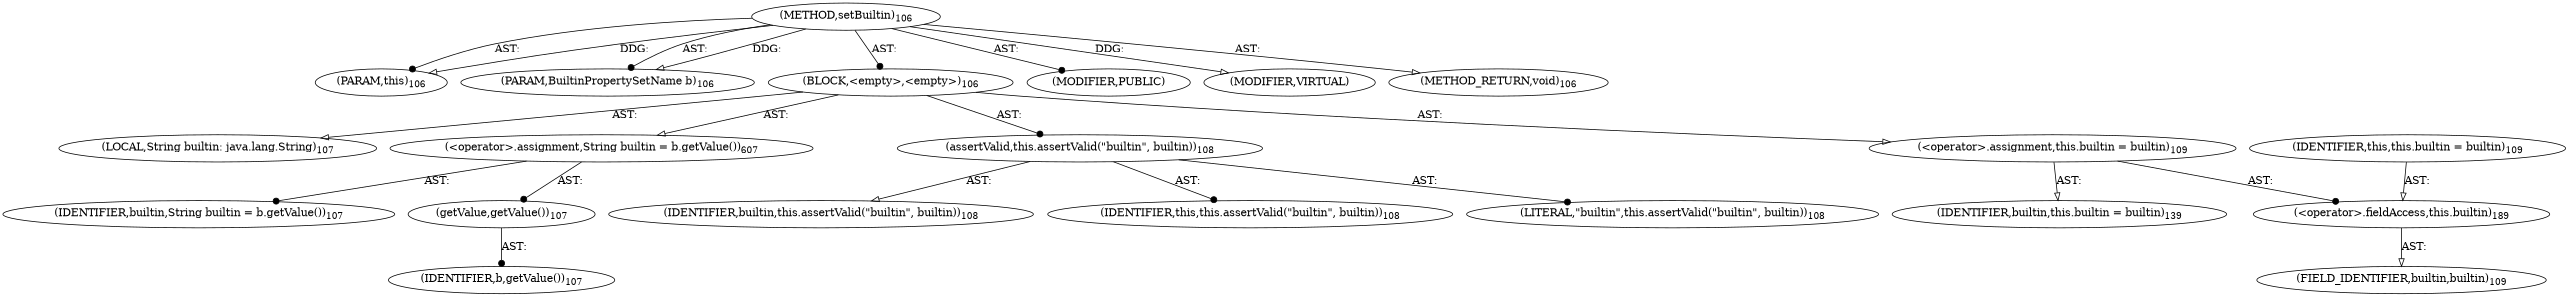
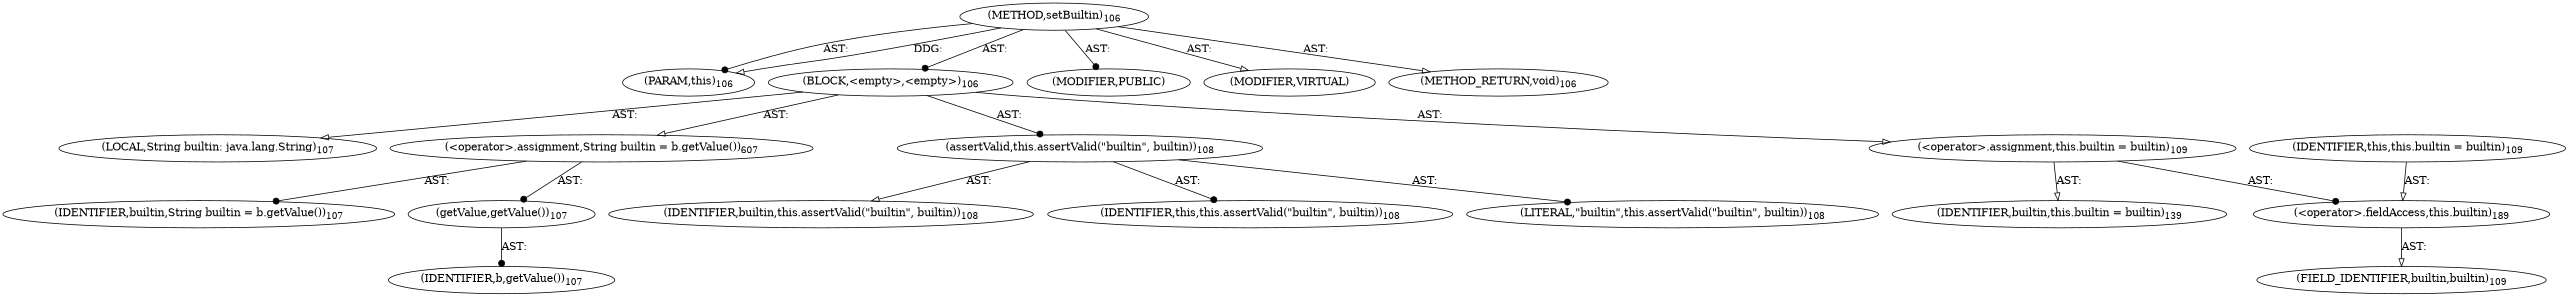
(1111, 50) -> (1201, 50)
(608, 83) -> none
